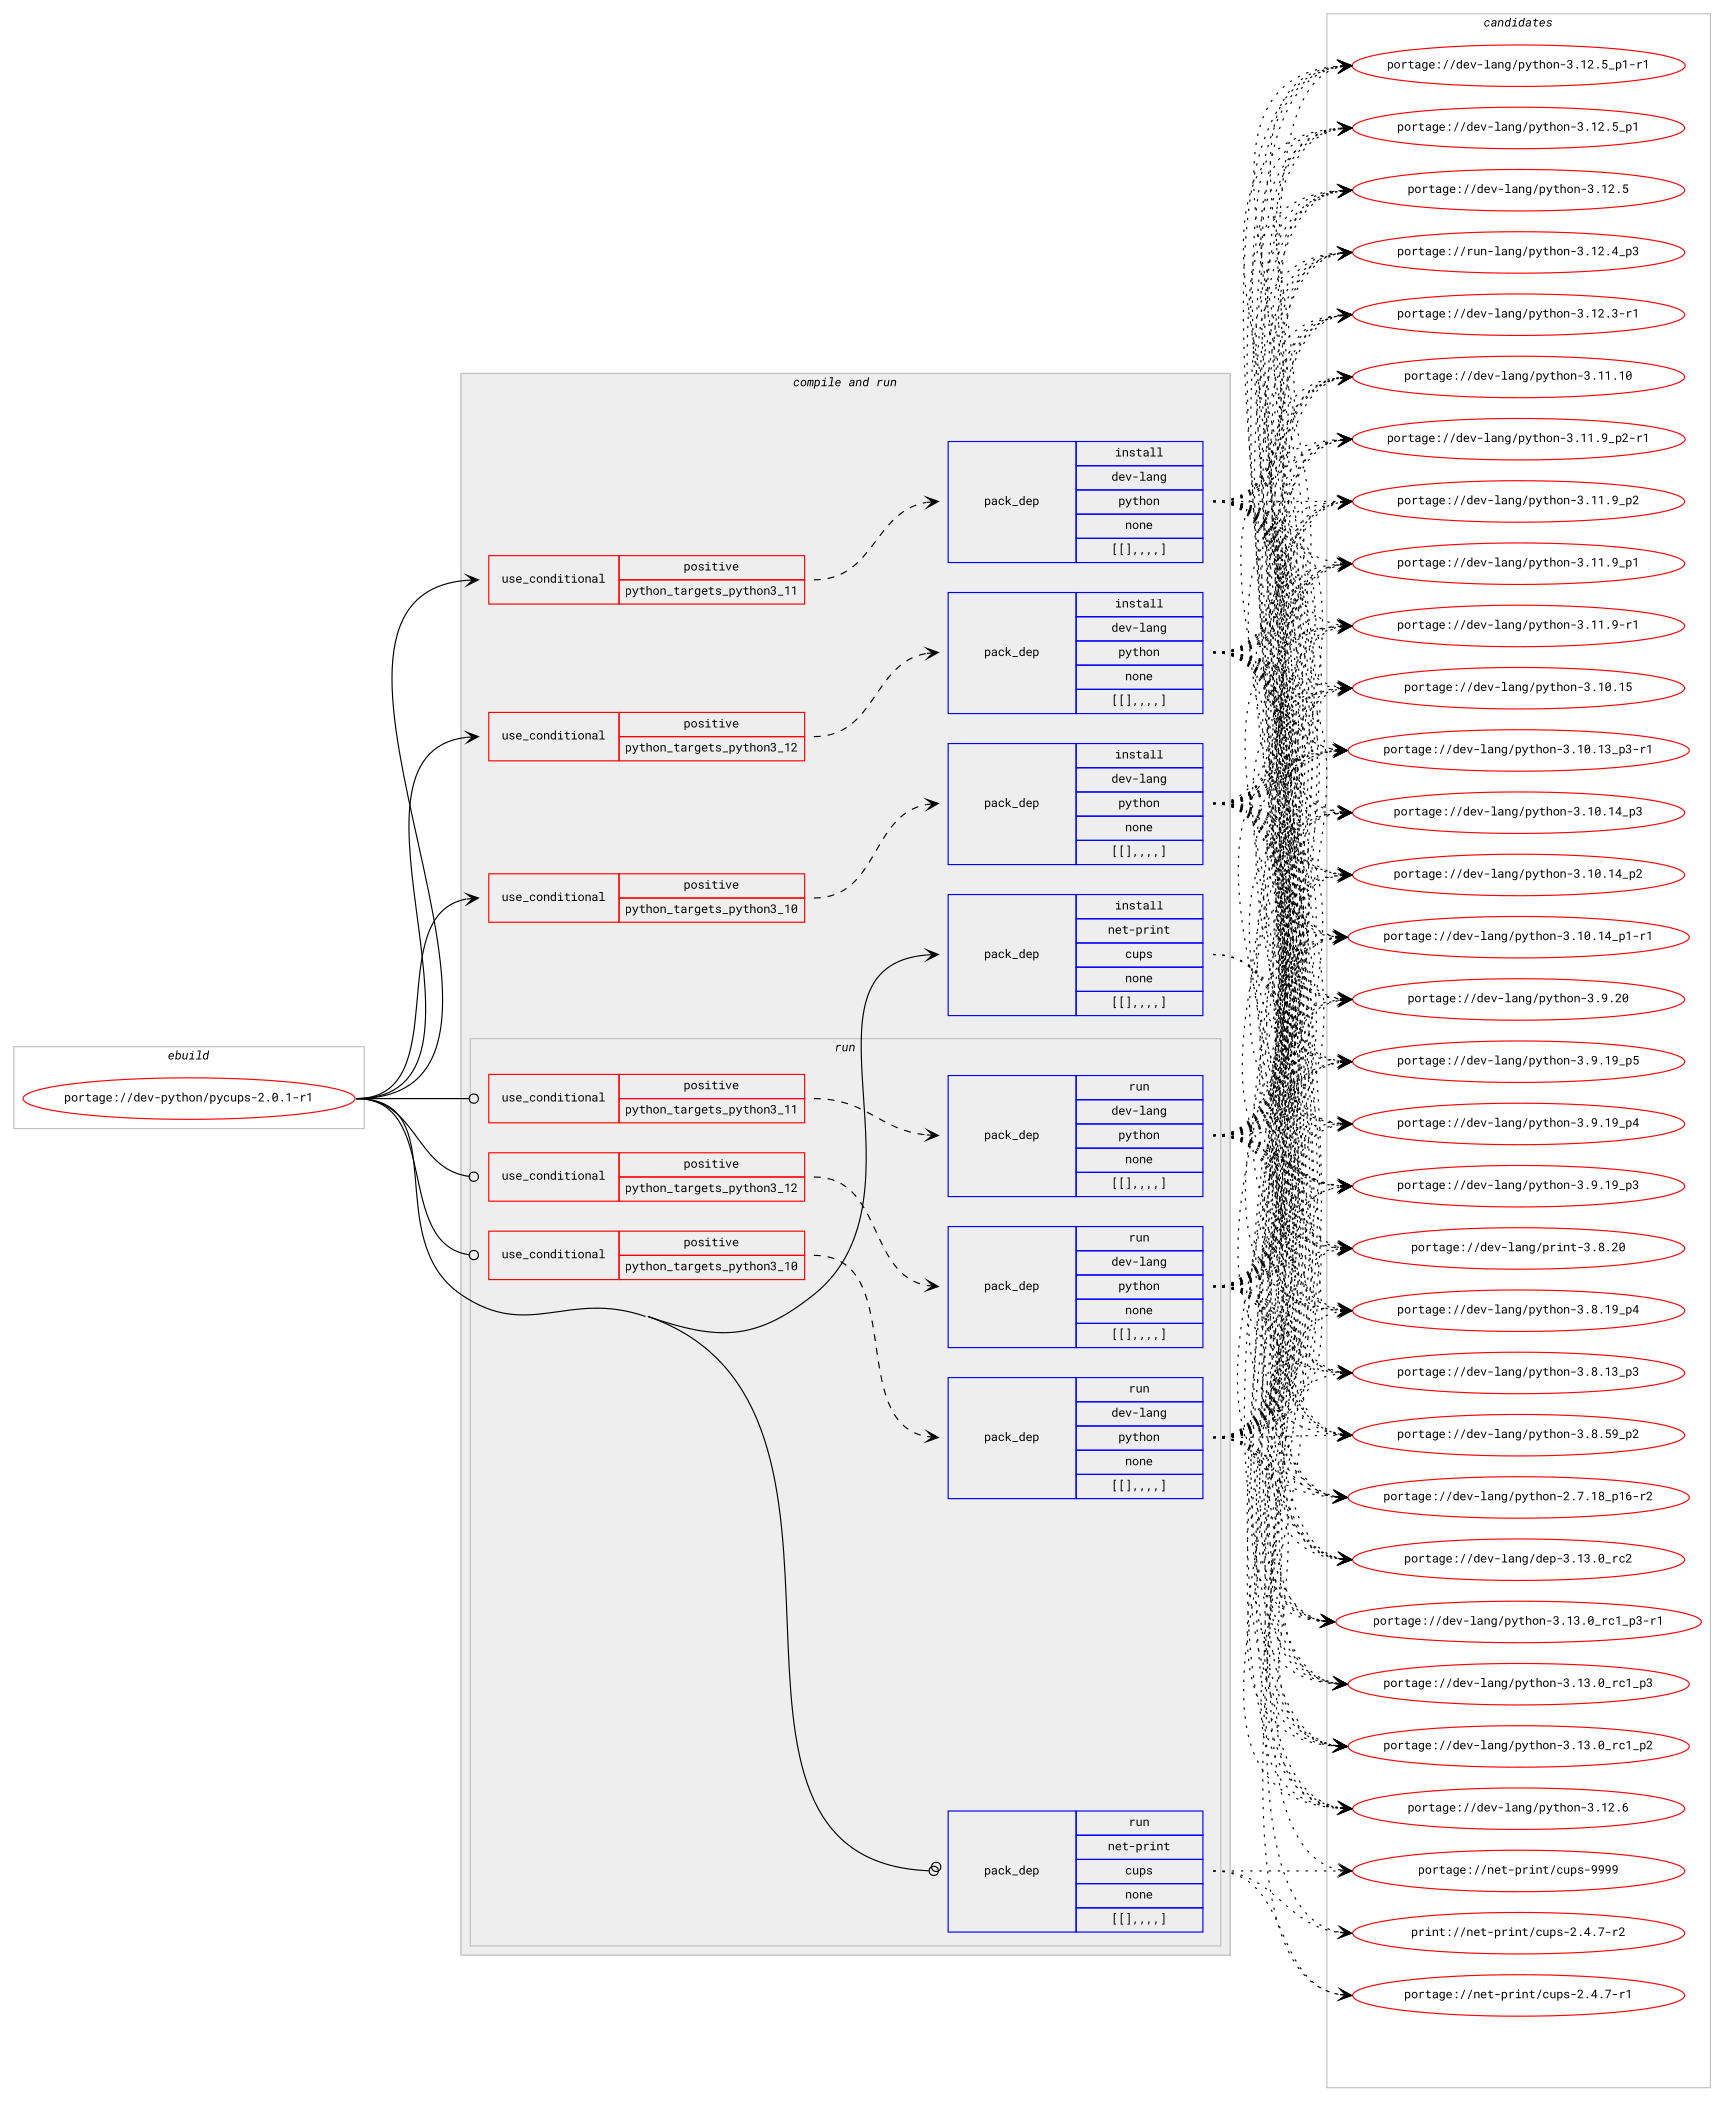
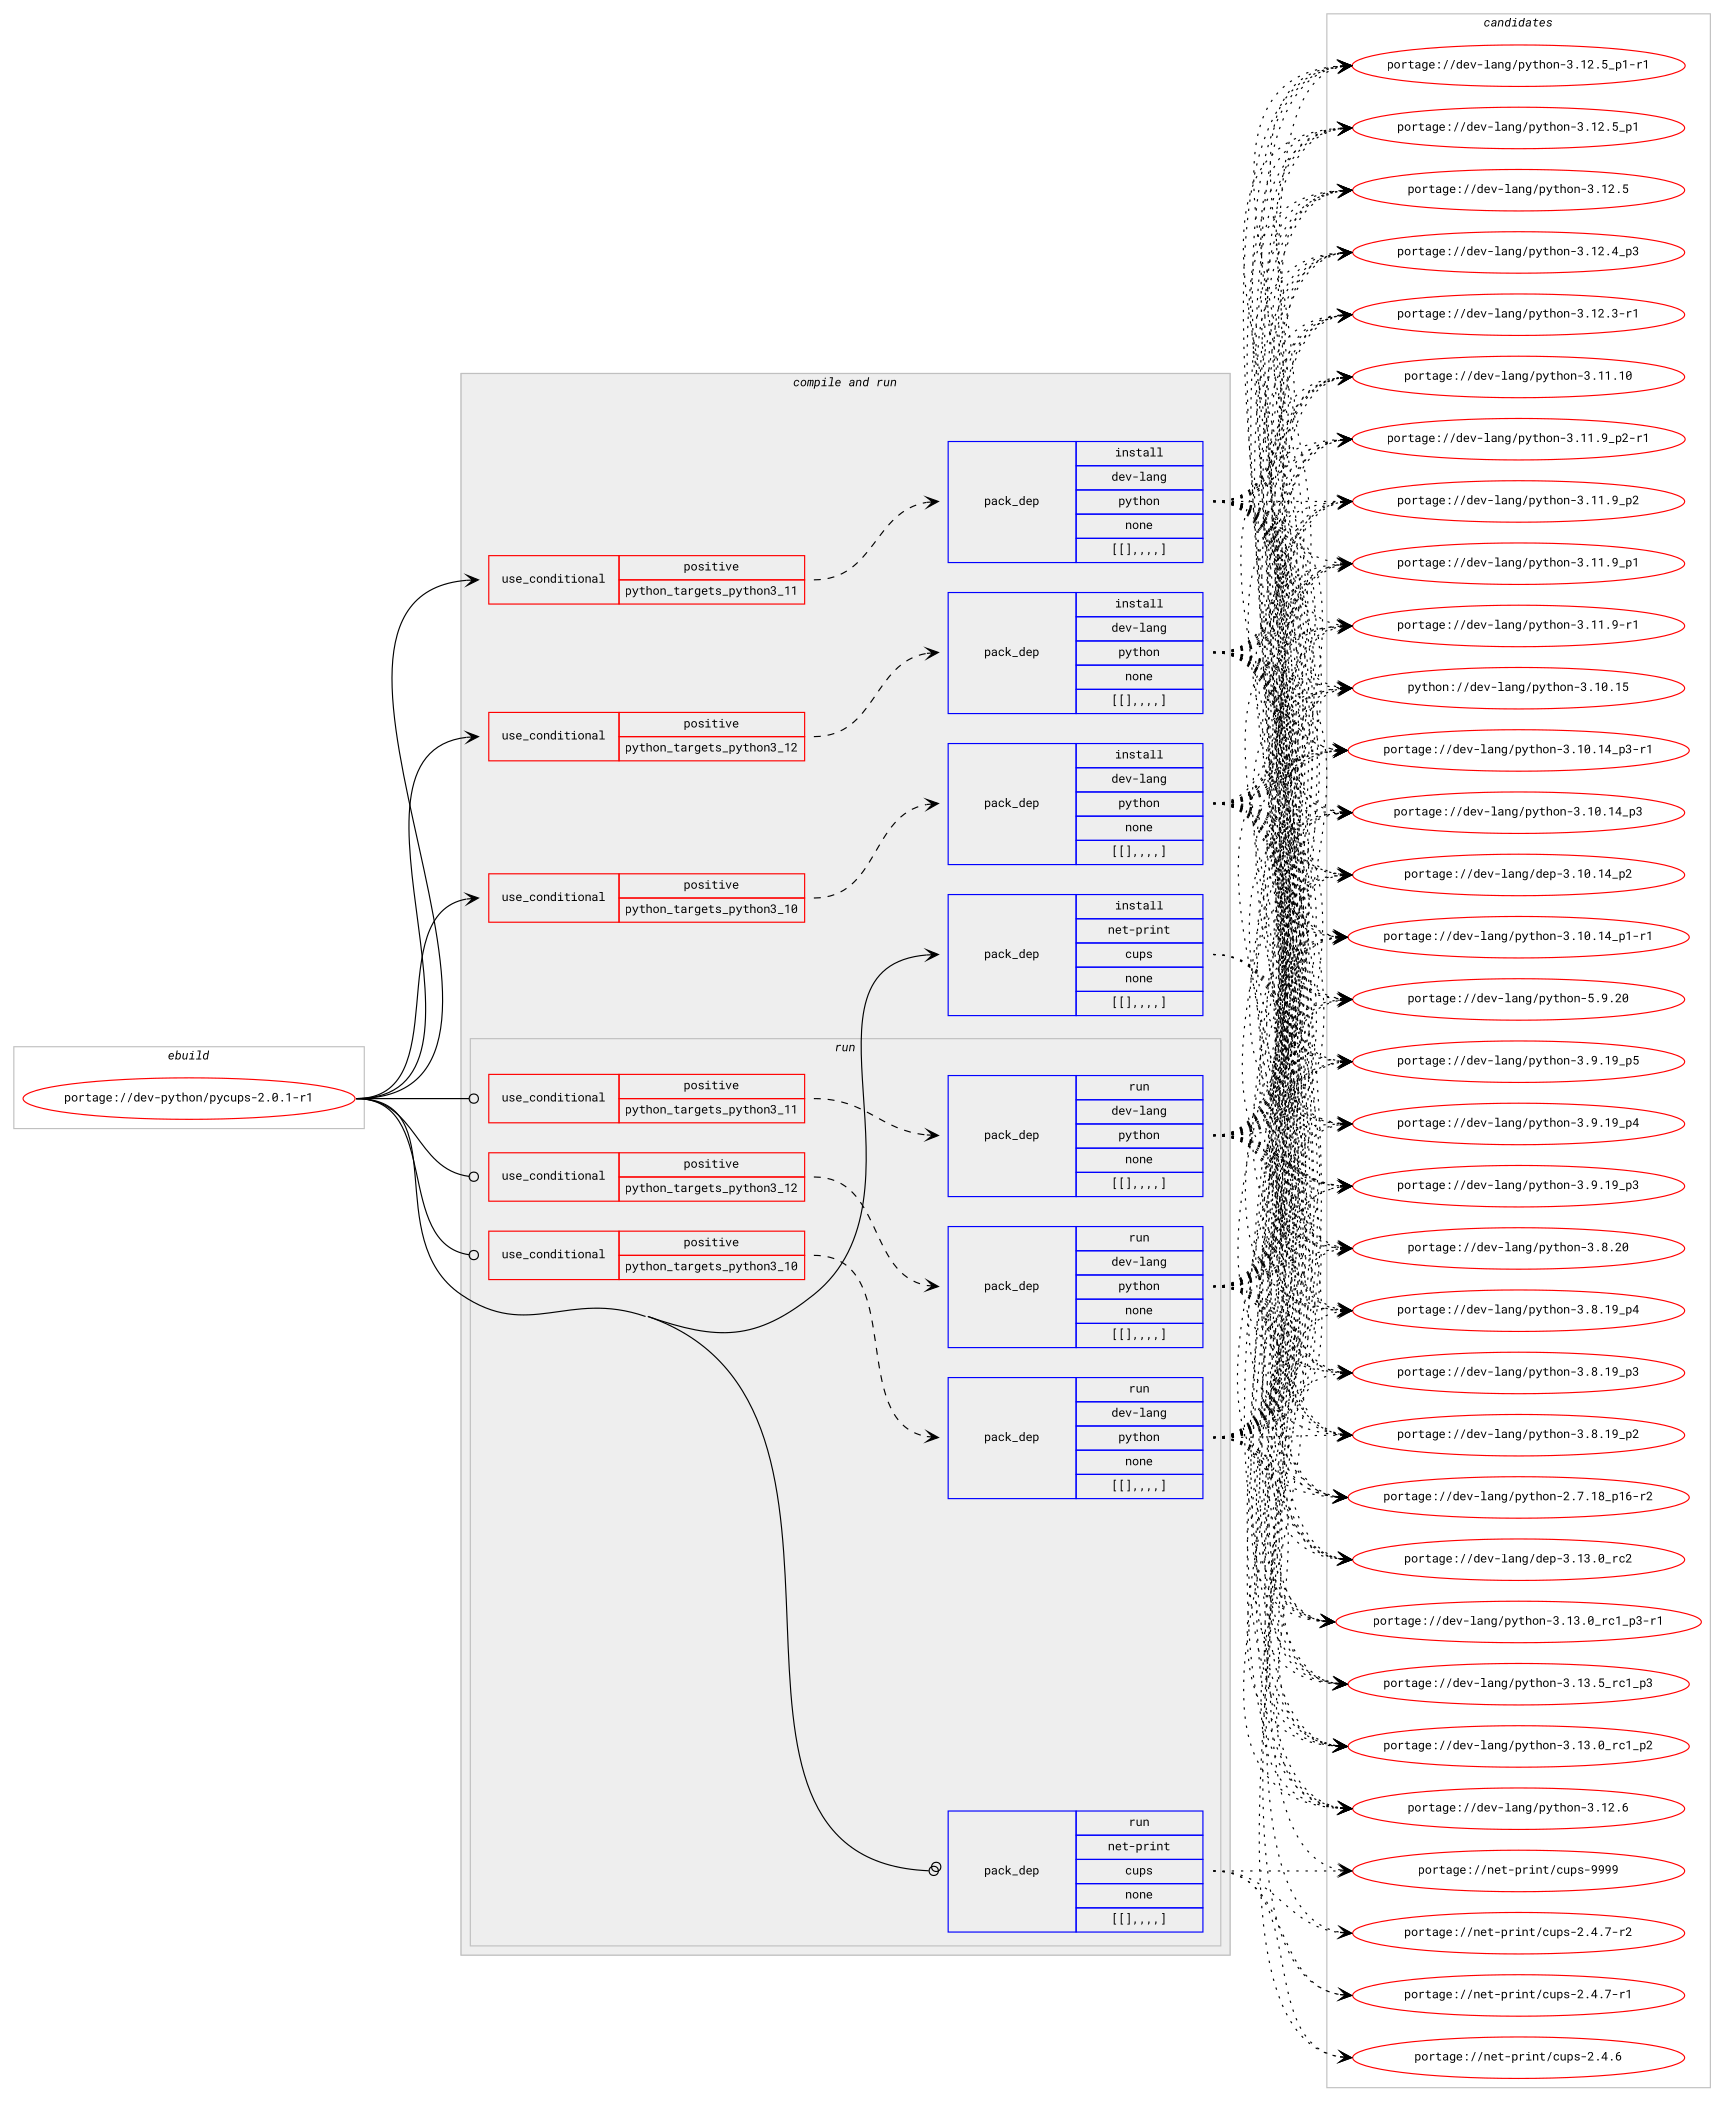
(1519, 252) -> (1519, 252)
(1519, 688) -> (1519, 688)
(1519, 750) -> (1519, 750)
(1519, 875) -> (1519, 875)
(1519, 999) -> (1519, 999)
(1519, 1248) -> (1519, 1248)
(1519, 1373) -> (1519, 1373)
(1519, 1435) -> (1519, 1435)
(1519, 1684) -> (1519, 1684)
(1519, 1933) -> (1519, 1933)
none -> (1519, 2058)
